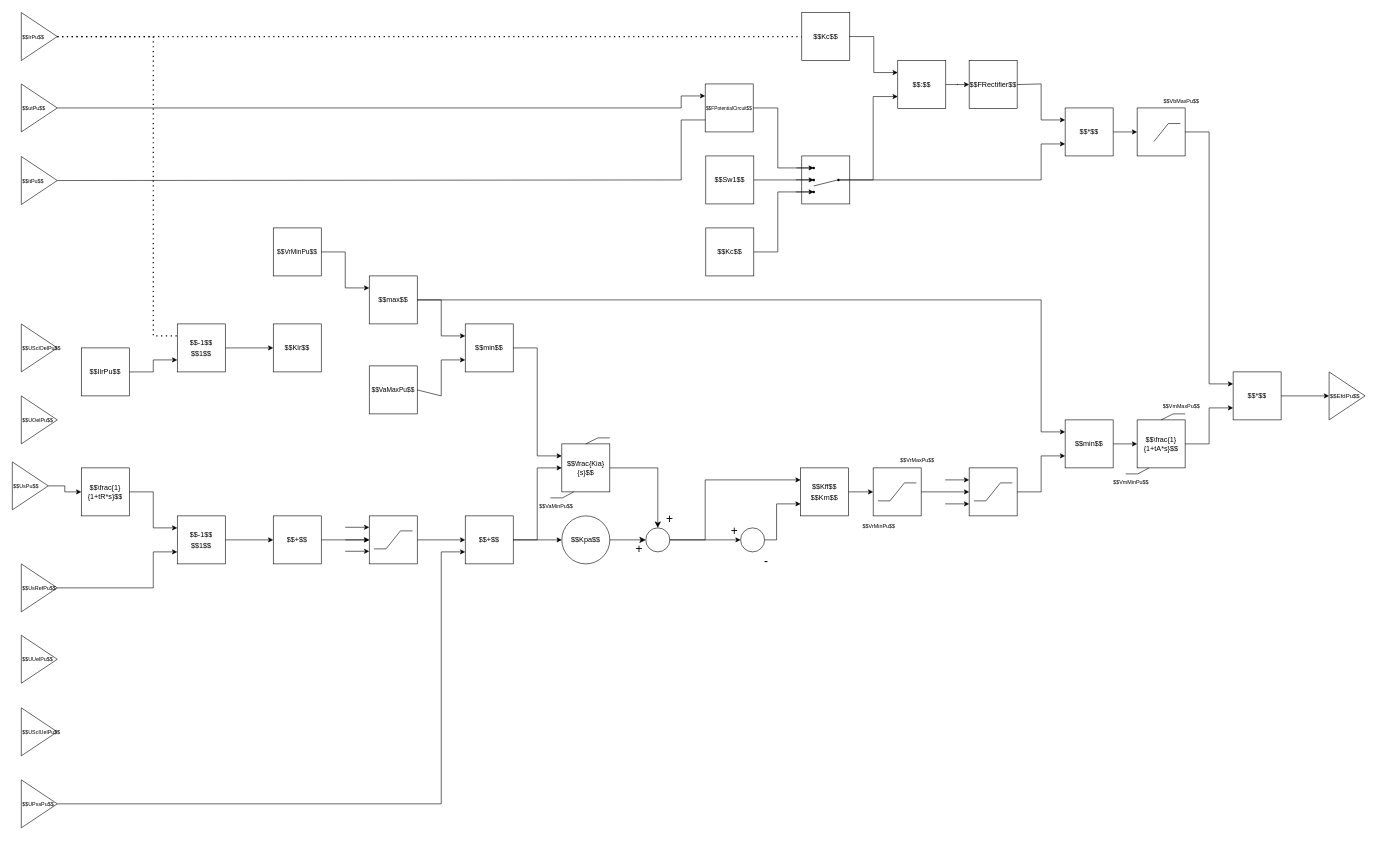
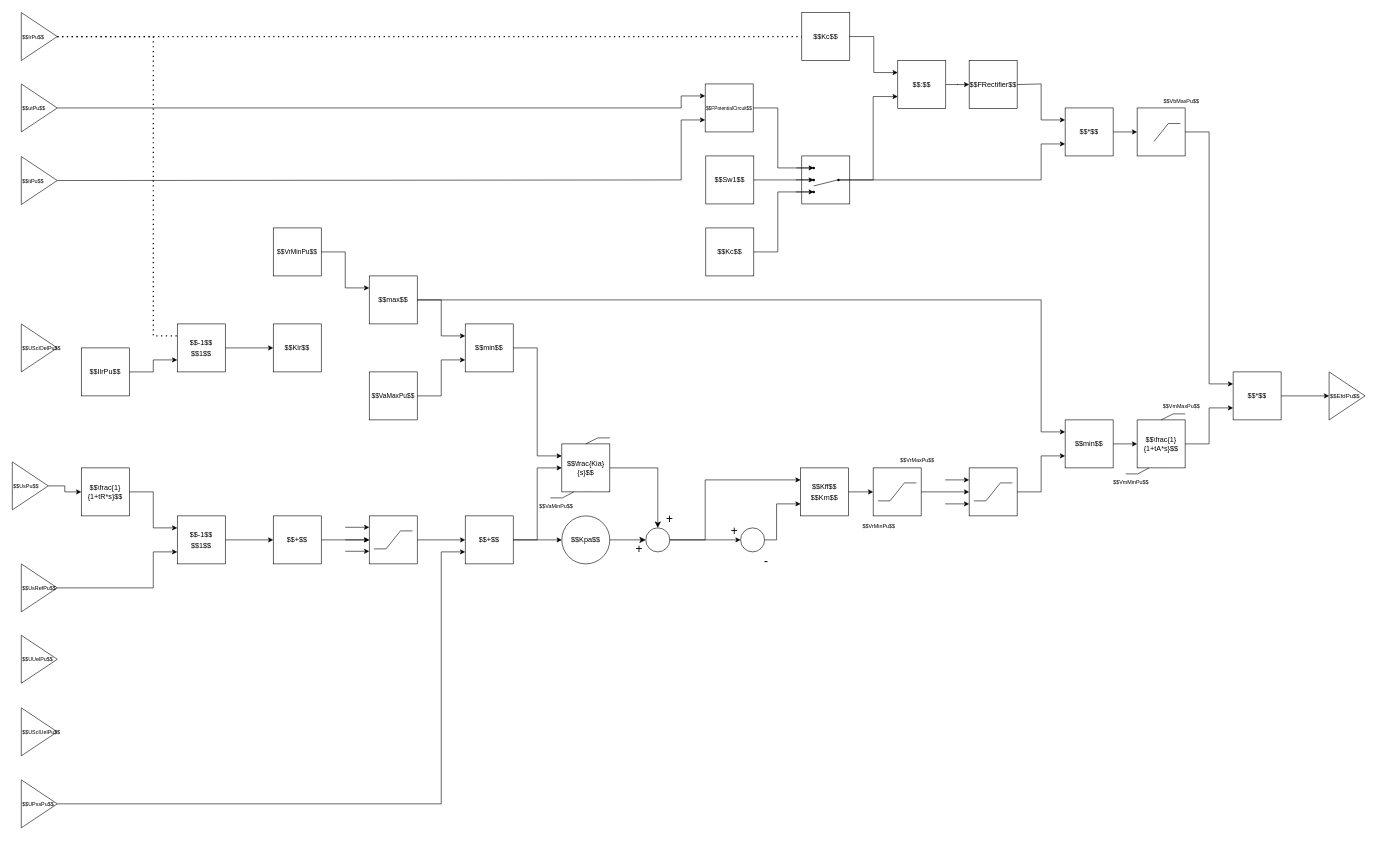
(701, 120) -> (699, 120)
(393, 390) -> (393, 396)
(39, 420) -> none
